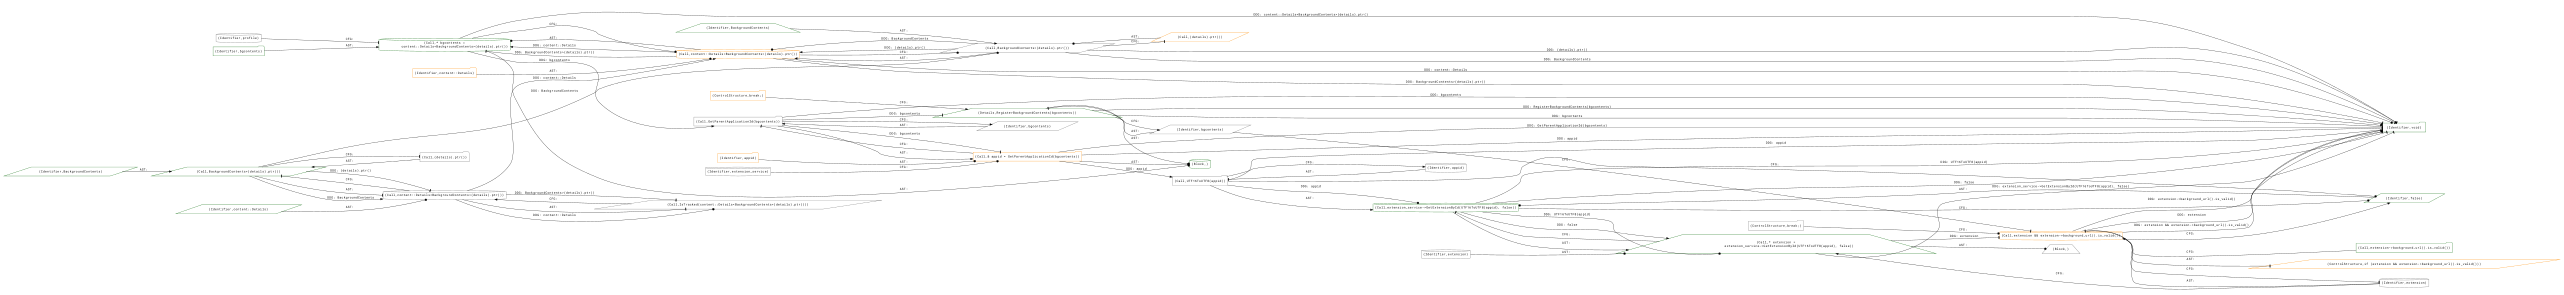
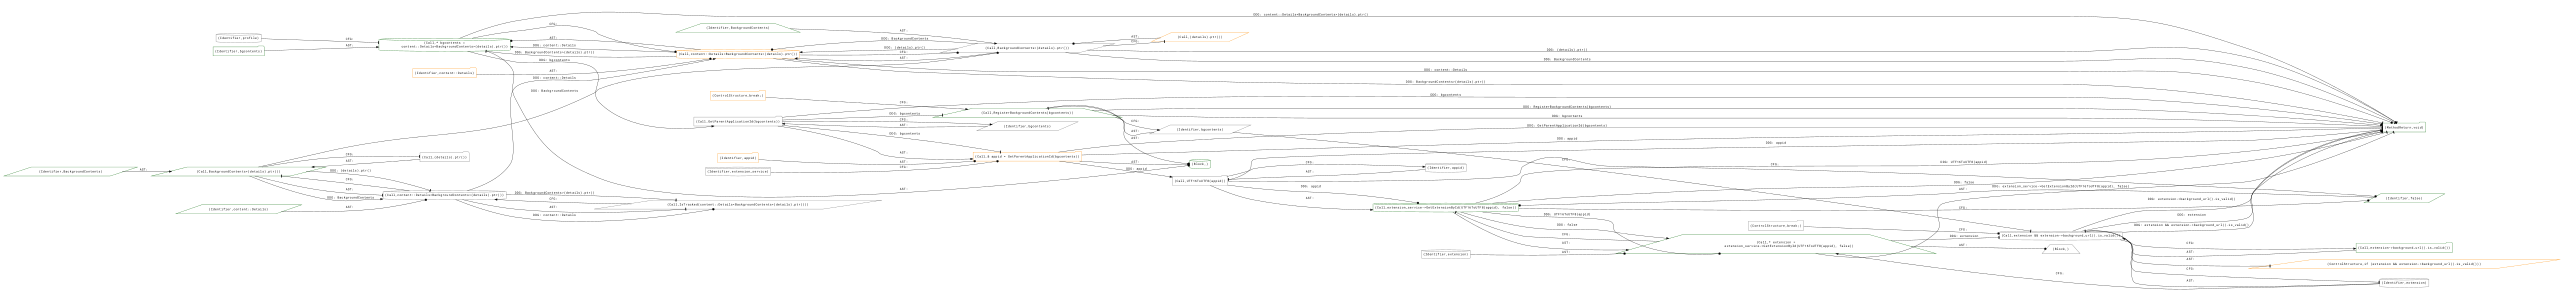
(1027, 113) -> (1027, 113)
(2404, 128) -> (2404, 128)
(867, 144) -> none
(2257, 234) -> (2236, 249)
(2061, 236) -> (2061, 236)
(2192, 252) -> (2192, 252)
